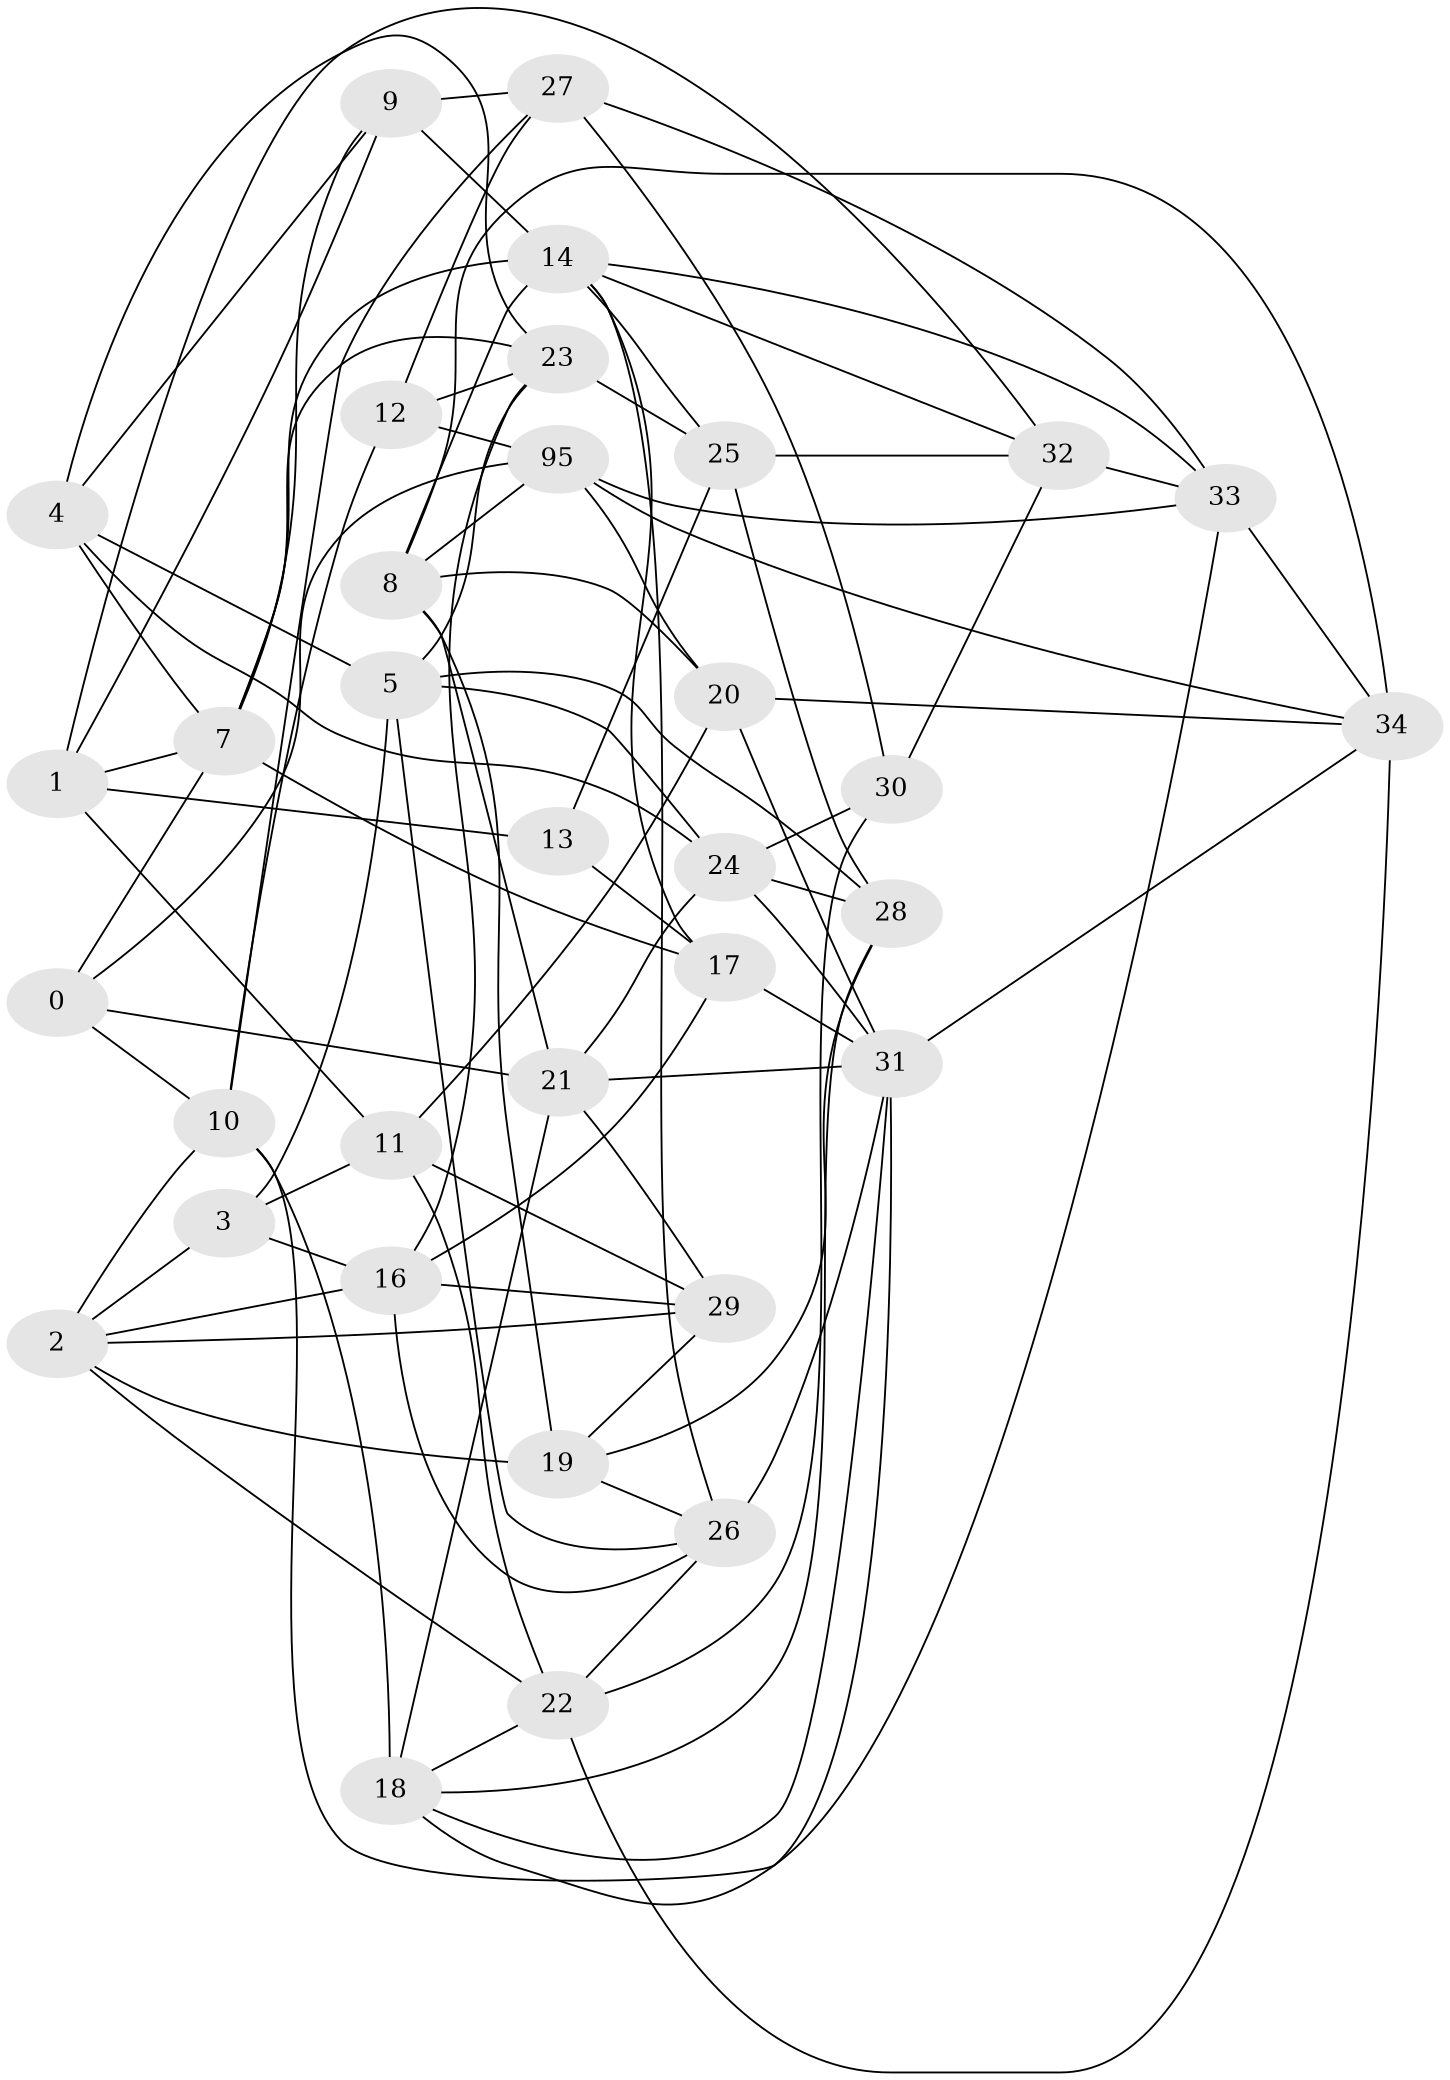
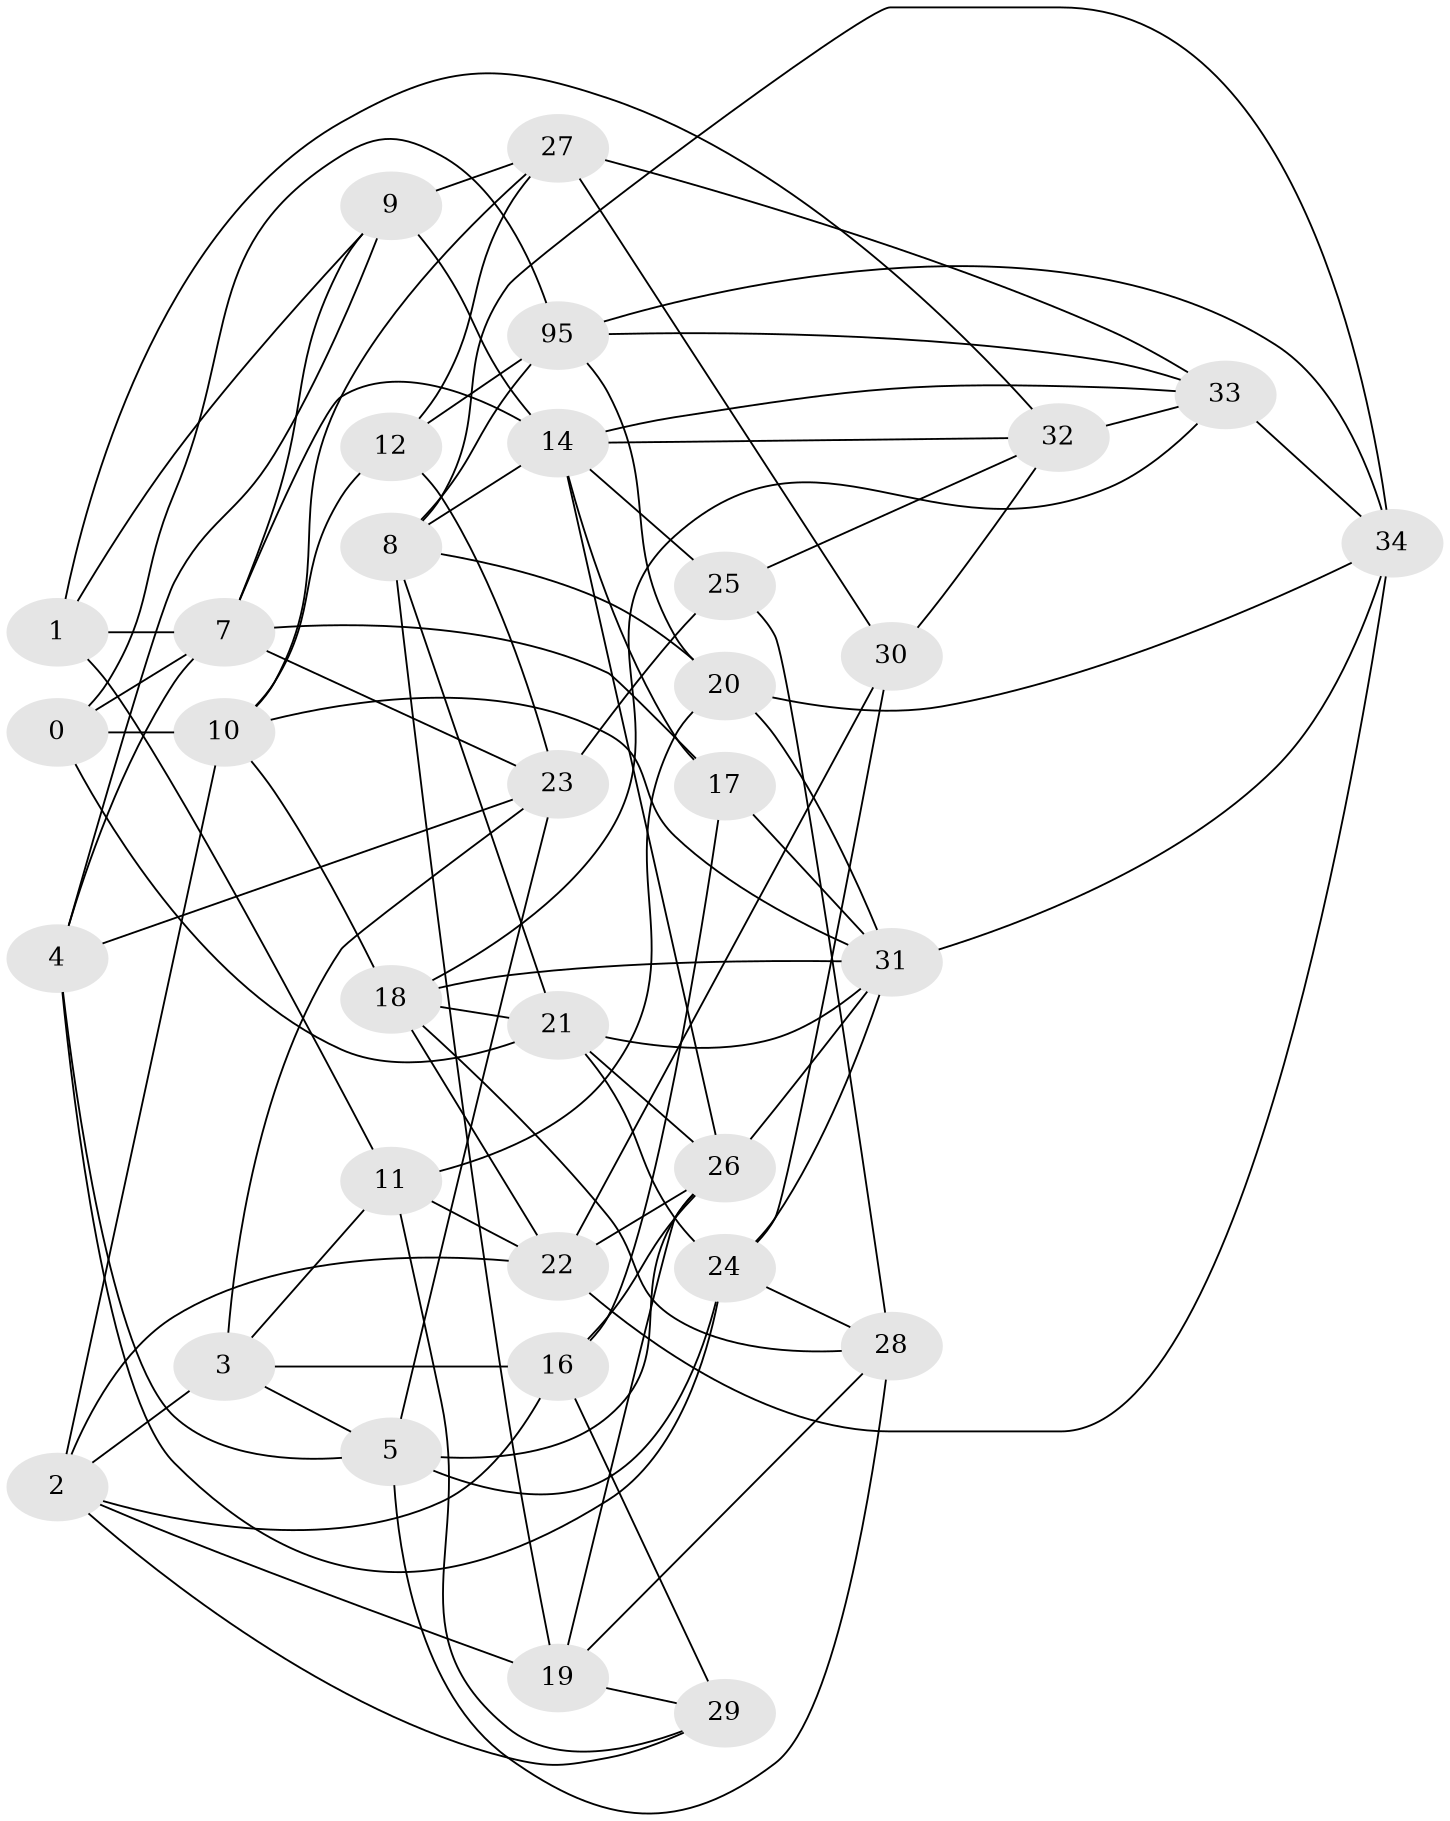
(461, 815) -> (294, 1040)
(558, 841) -> none
(645, 1193) -> (639, 1095)
